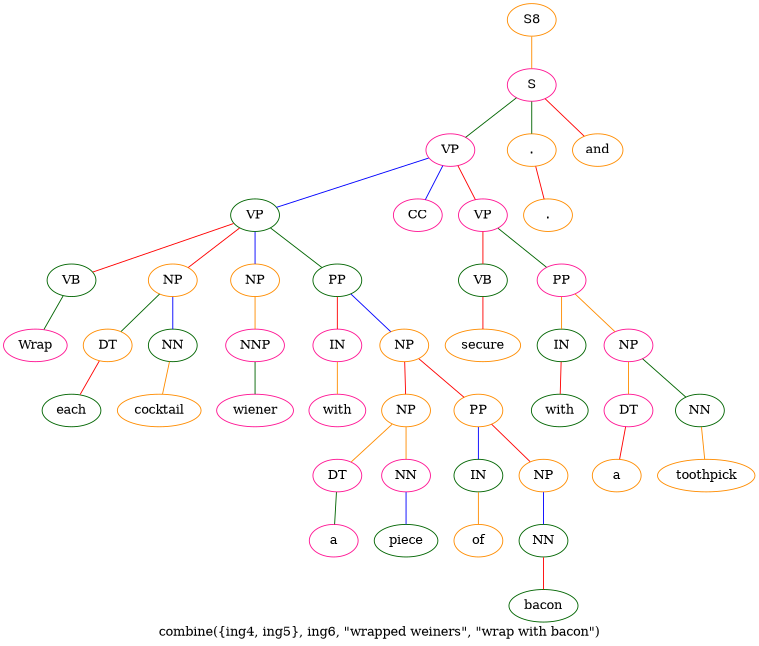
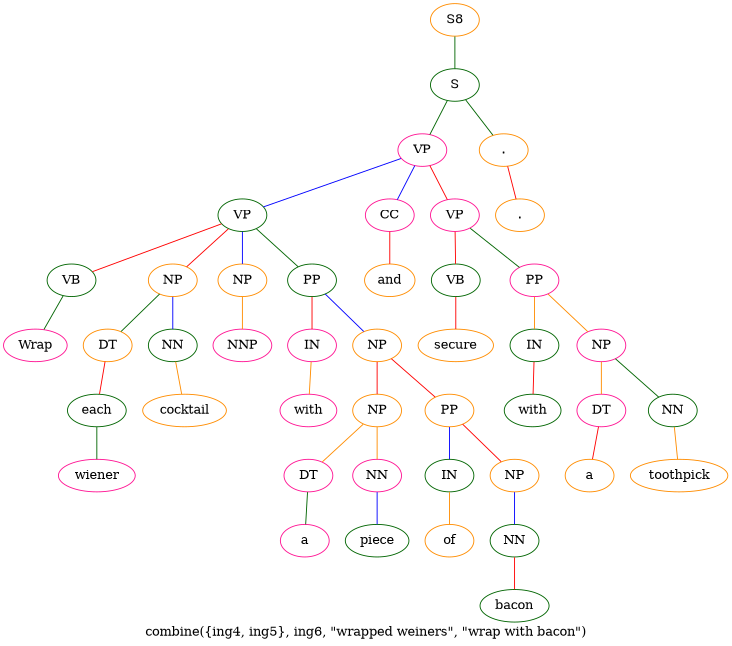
(532, 53) -> (455, 53)
(532, 85) -> (455, 85)
(565, 117) -> (390, 248)
(255, 378) -> (97, 443)
